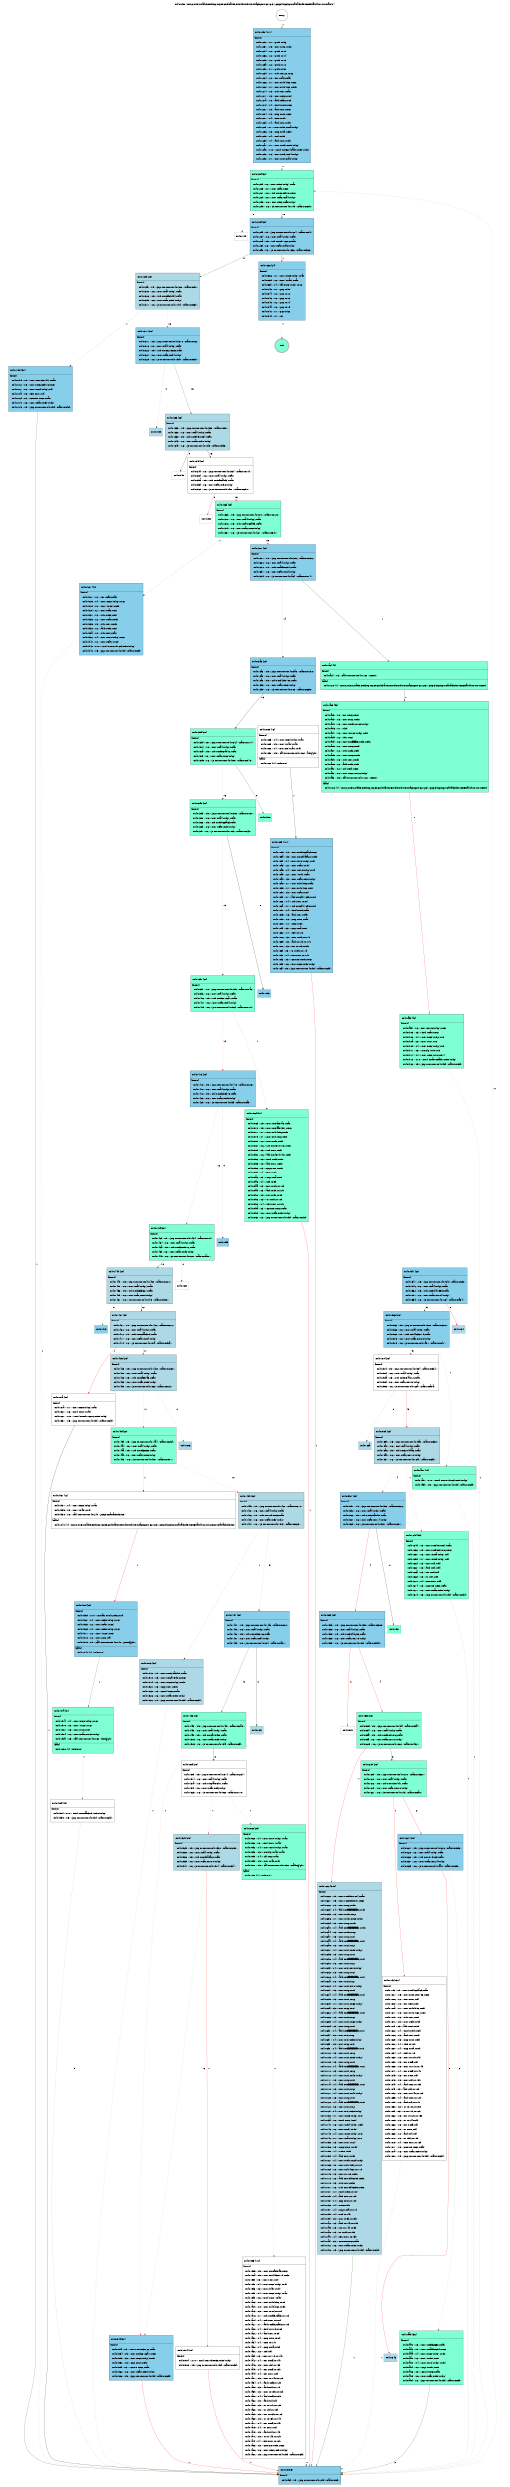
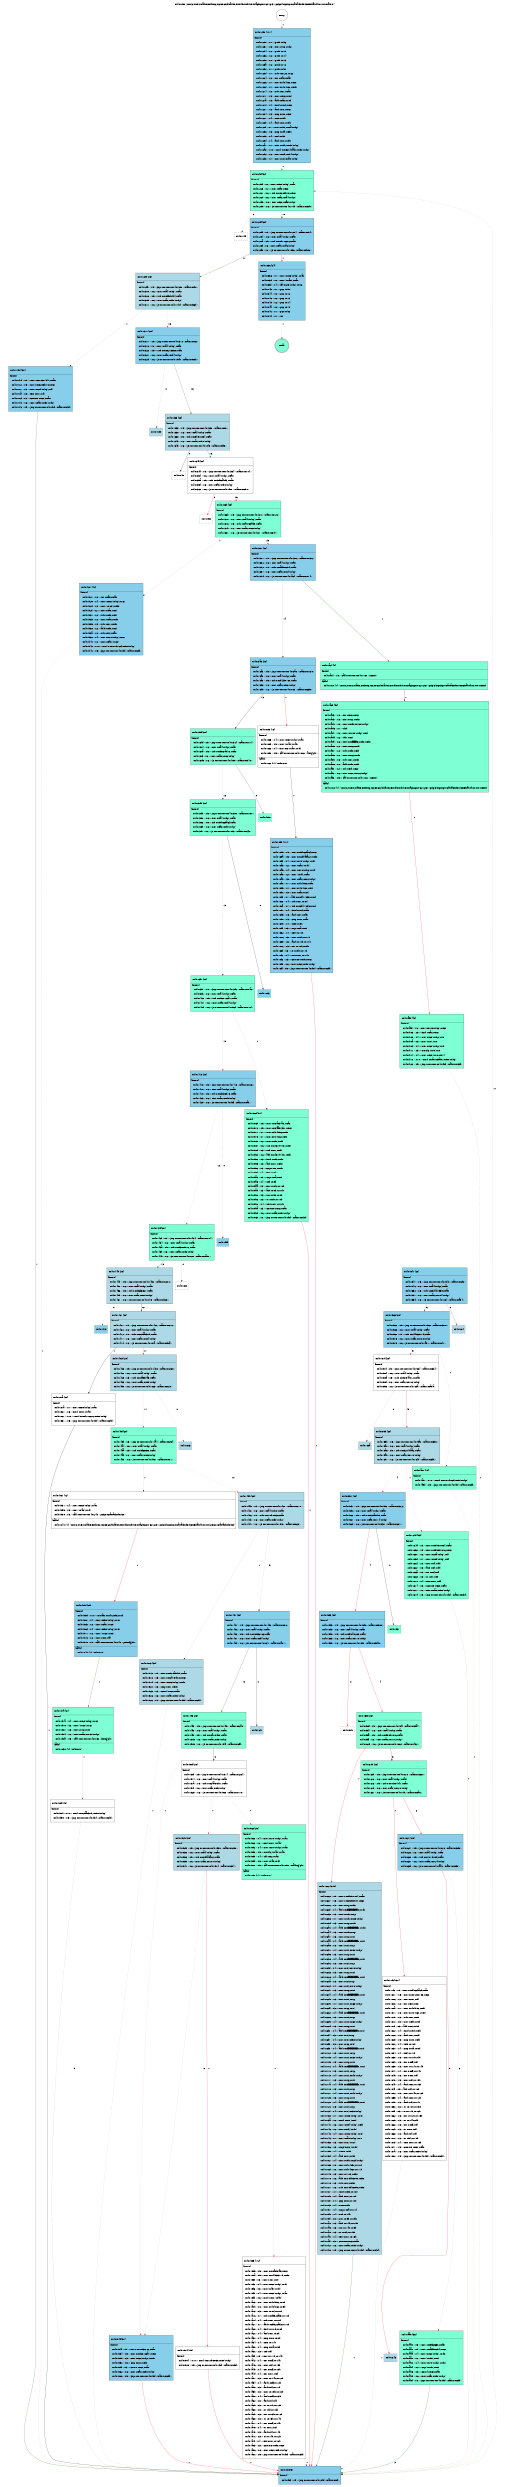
(282, 346) -> (282, 346)
none -> (286, 709)
(100, 1368) -> (100, 1368)
